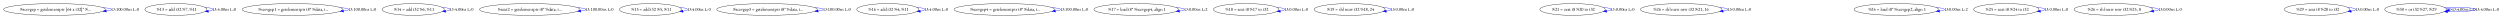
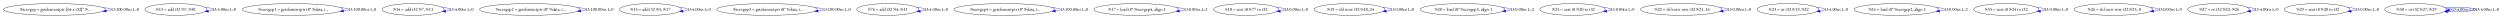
(176, 9) -> (176, 9)
(413, 9) -> (413, 9)
(530, 9) -> (530, 9)
(650, 9) -> (650, 9)
(888, 9) -> (888, 9)
(1246, 9) -> (1246, 9)
none -> (1463, 9)
(1681, 9) -> (1681, 9)
none -> (1788, 9)
(2006, 9) -> (2006, 9)
none -> (2218, 9)
